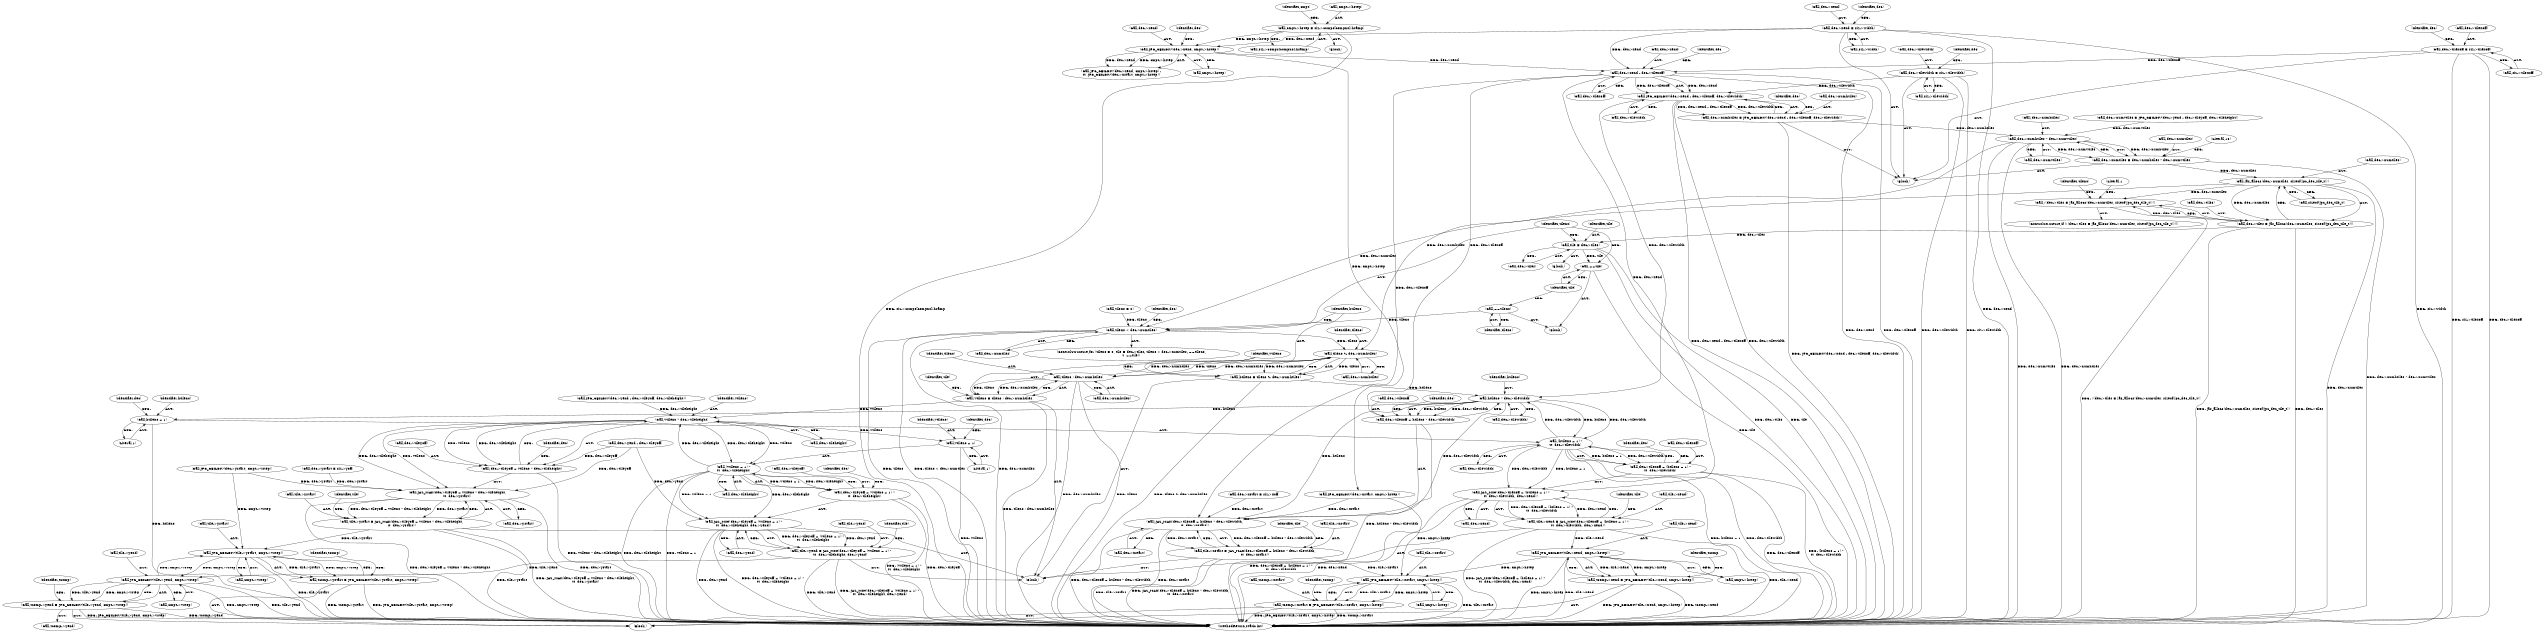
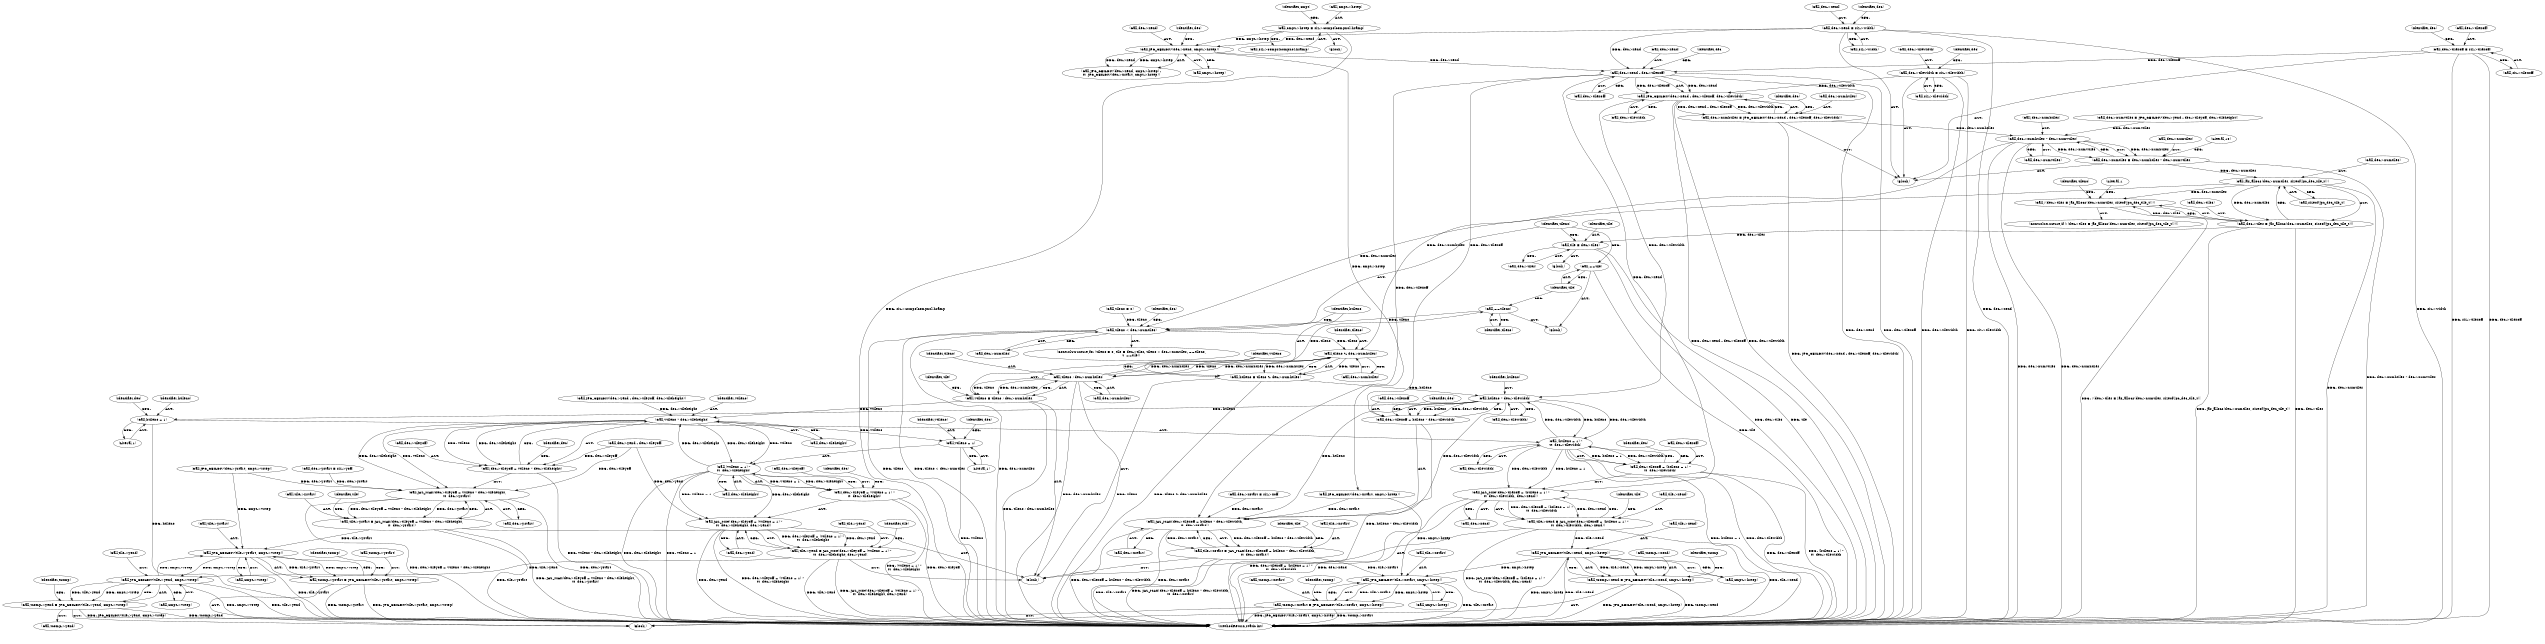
(2294, 192) -> (2294, 192)
(1585, 255) -> none
none -> (1299, 357)
none -> (378, 553)
none -> (1653, 553)
